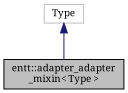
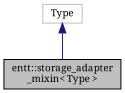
(64, 74) -> (62, 74)
